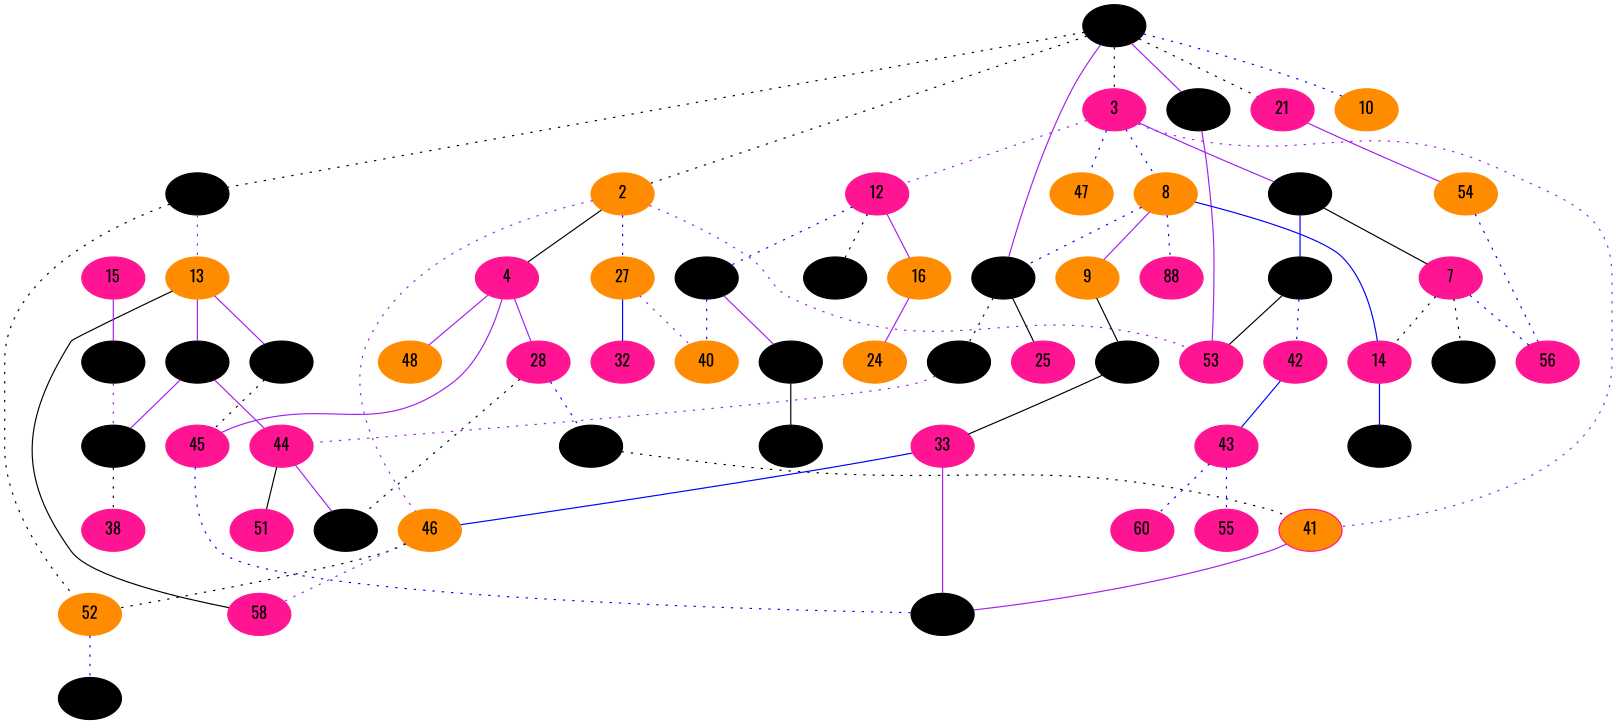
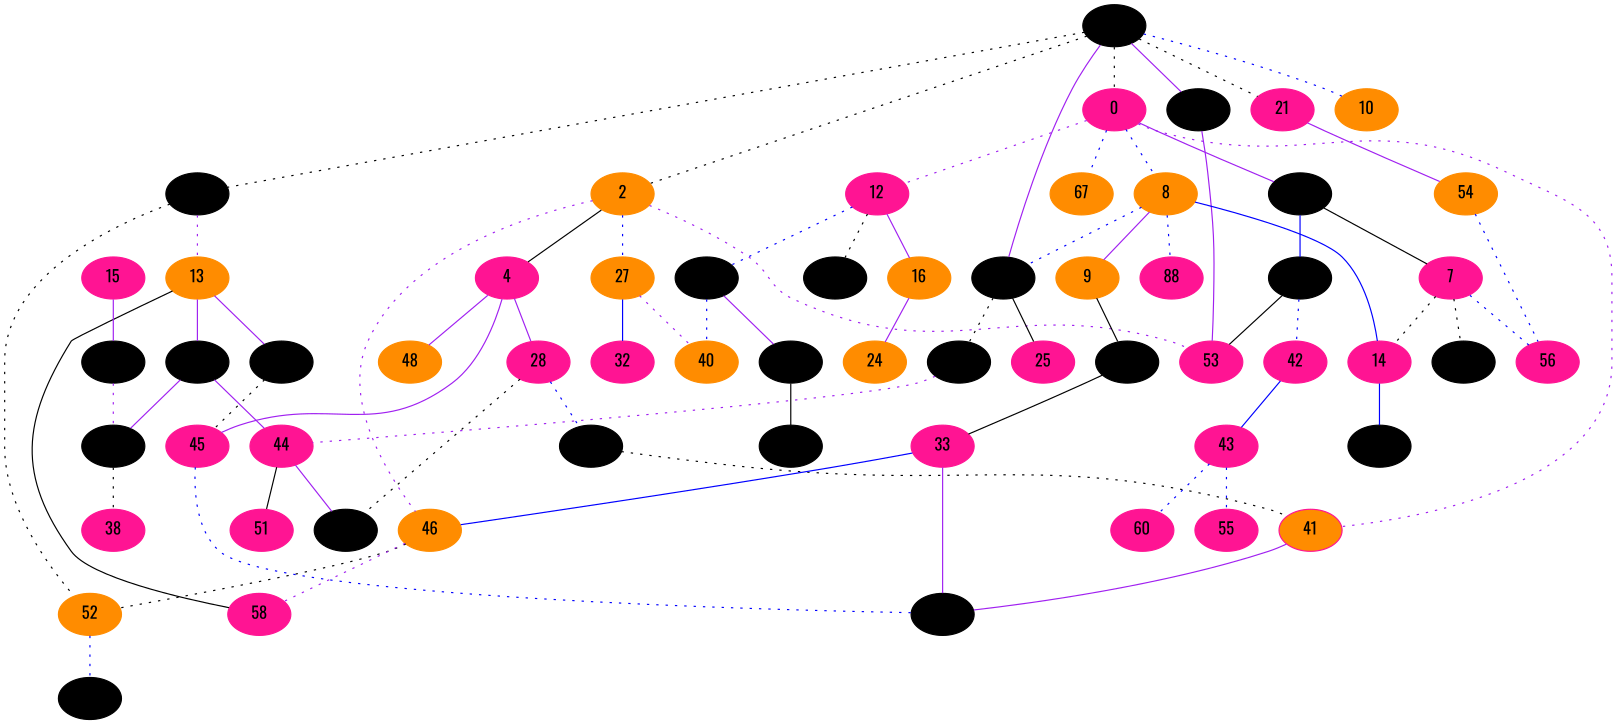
(1114, 110) -> (1114, 110)
(1082, 194) -> (1082, 194)
